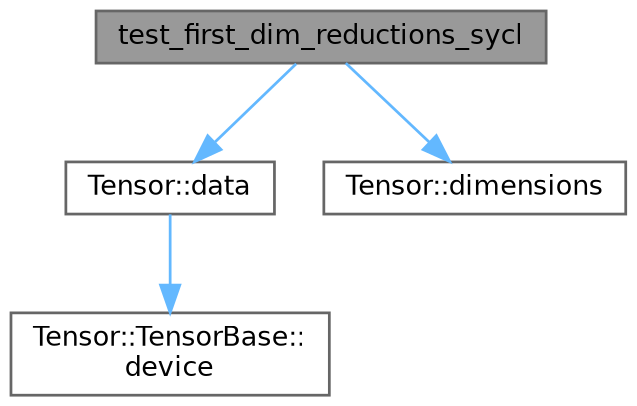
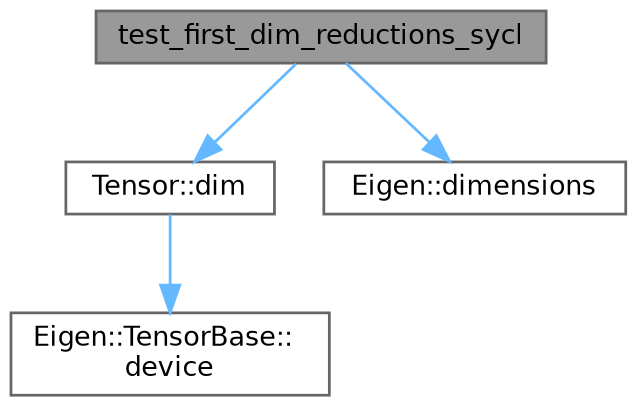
(170, 188) -> (170, 188)
(475, 188) -> (475, 188)
(170, 354) -> (170, 354)
